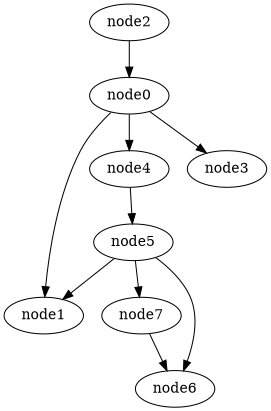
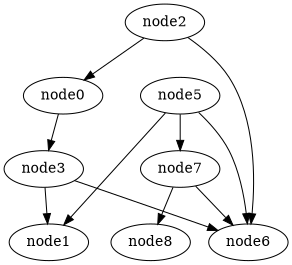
none -> (245, 115)
(129, 169) -> none
(64, 193) -> (46, 201)
none -> (141, 204)
none -> (151, 242)
